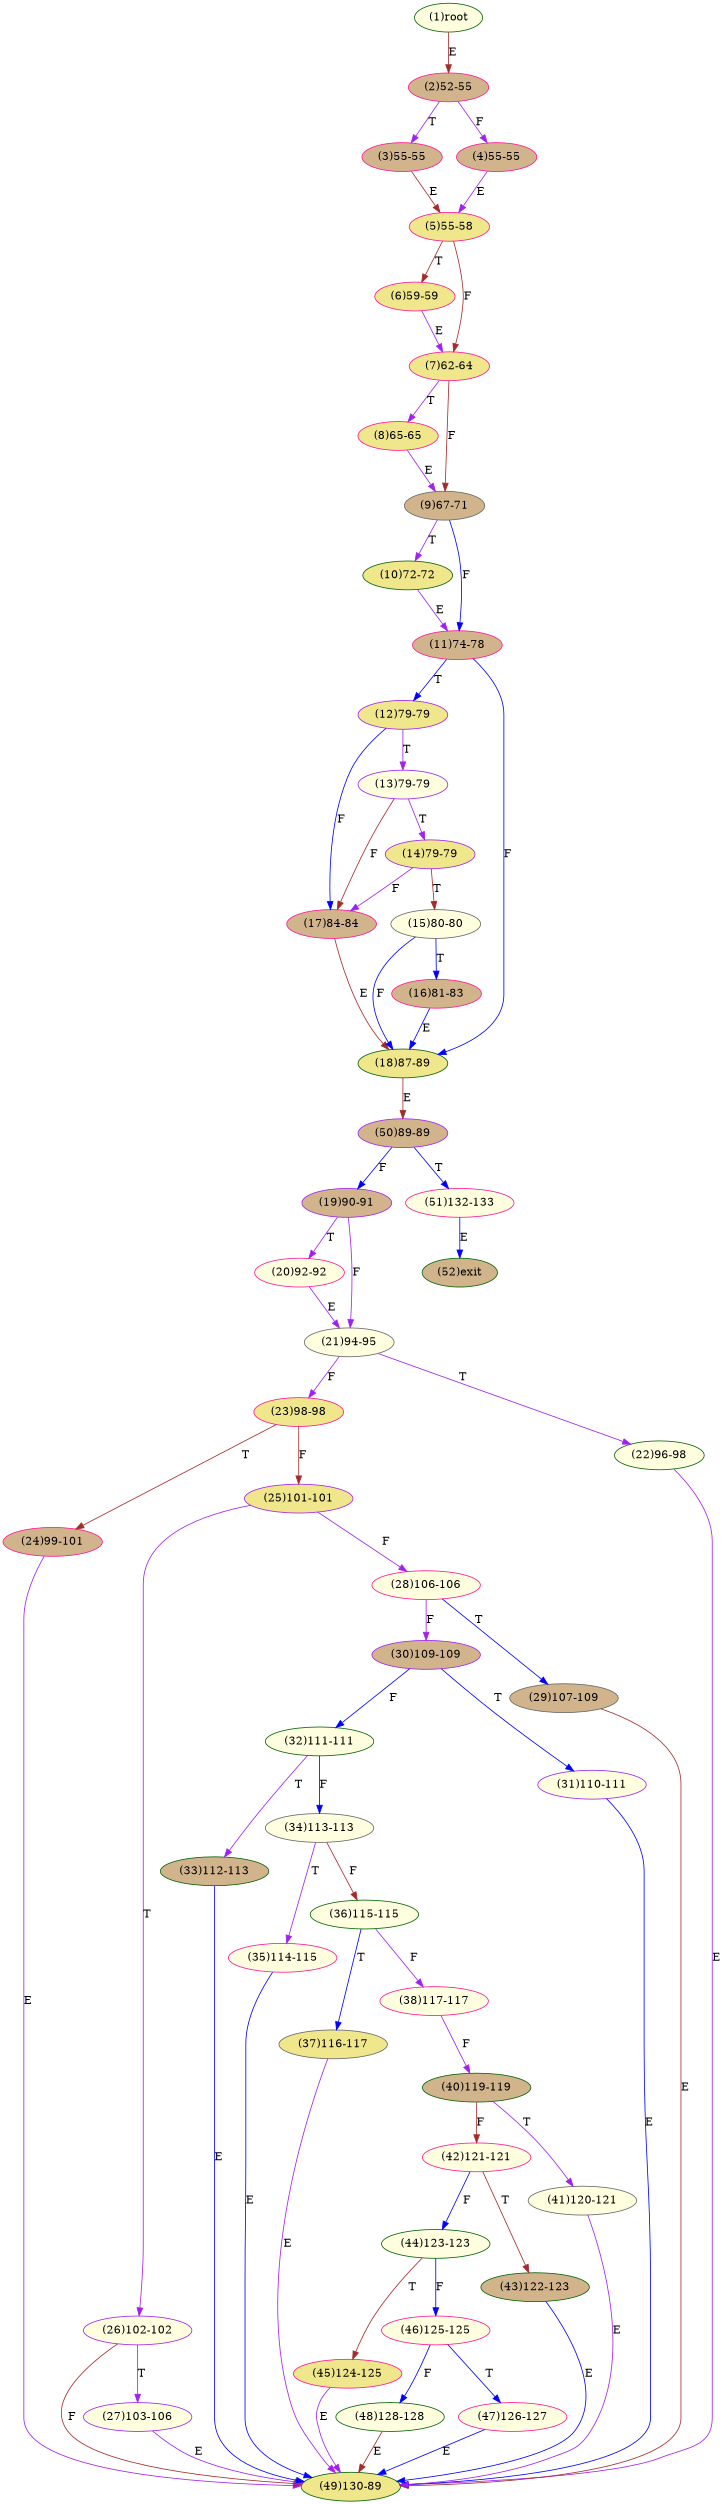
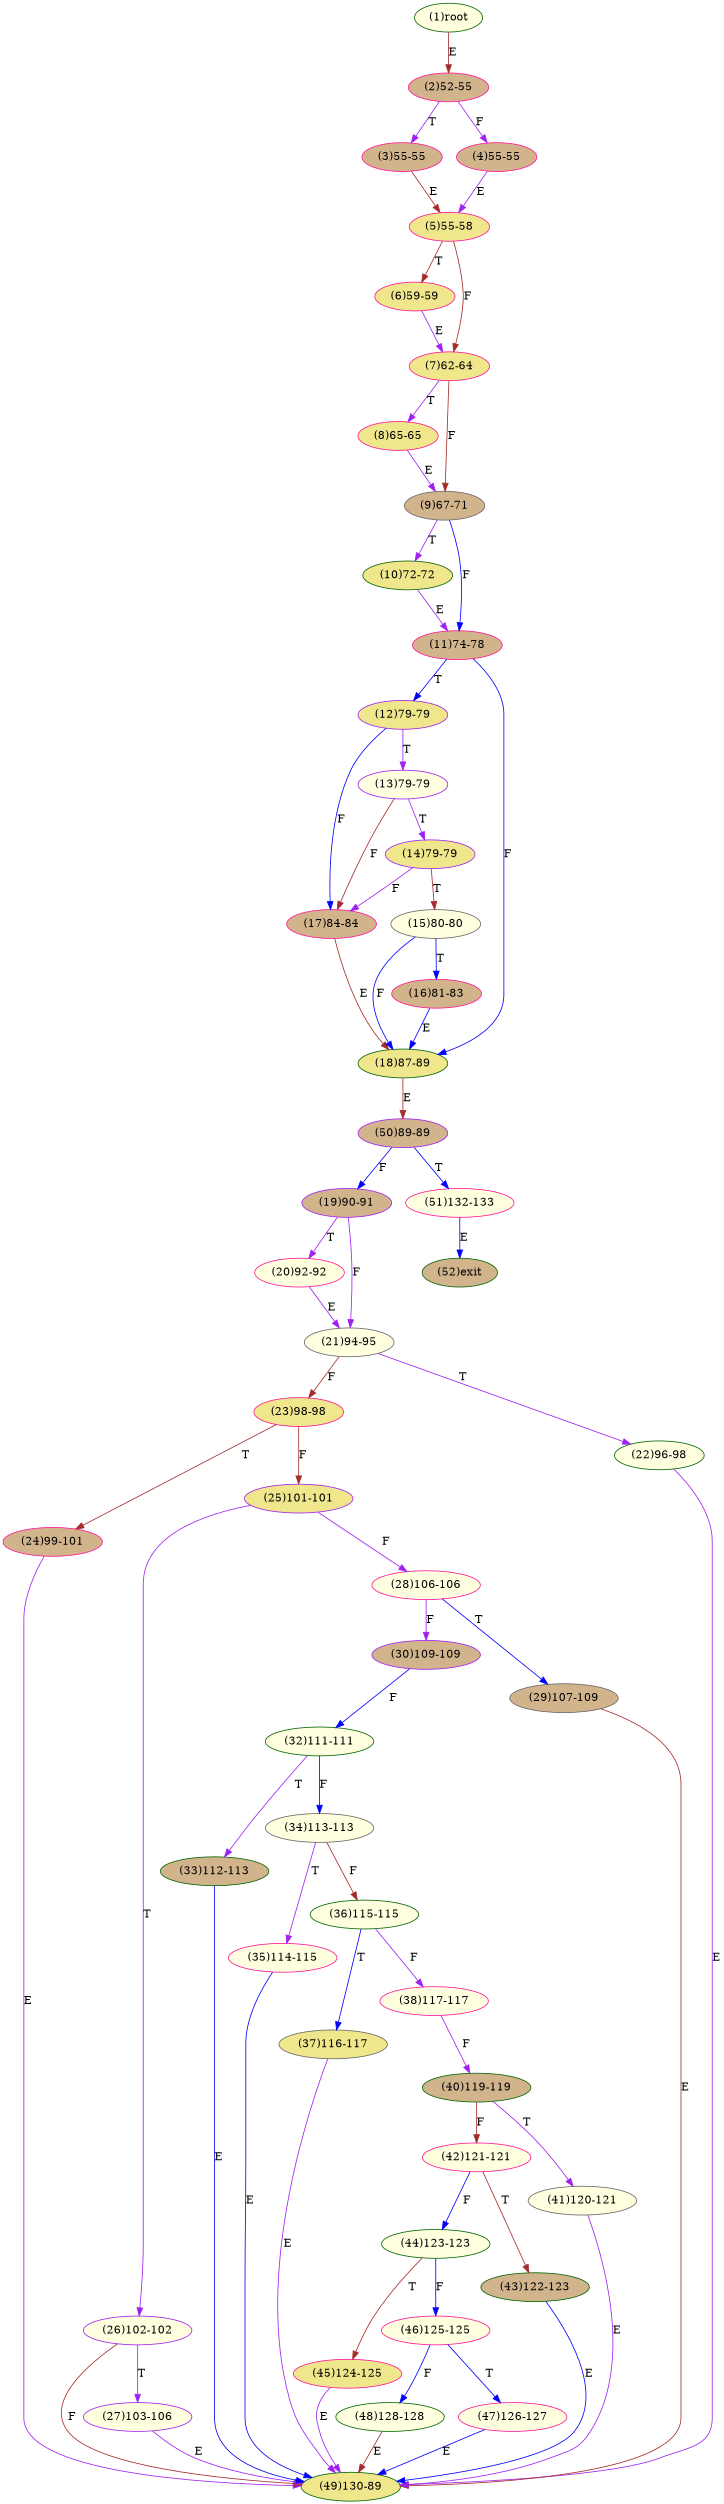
(326, 1374) -> (326, 1374)
(592, 1785) -> none
